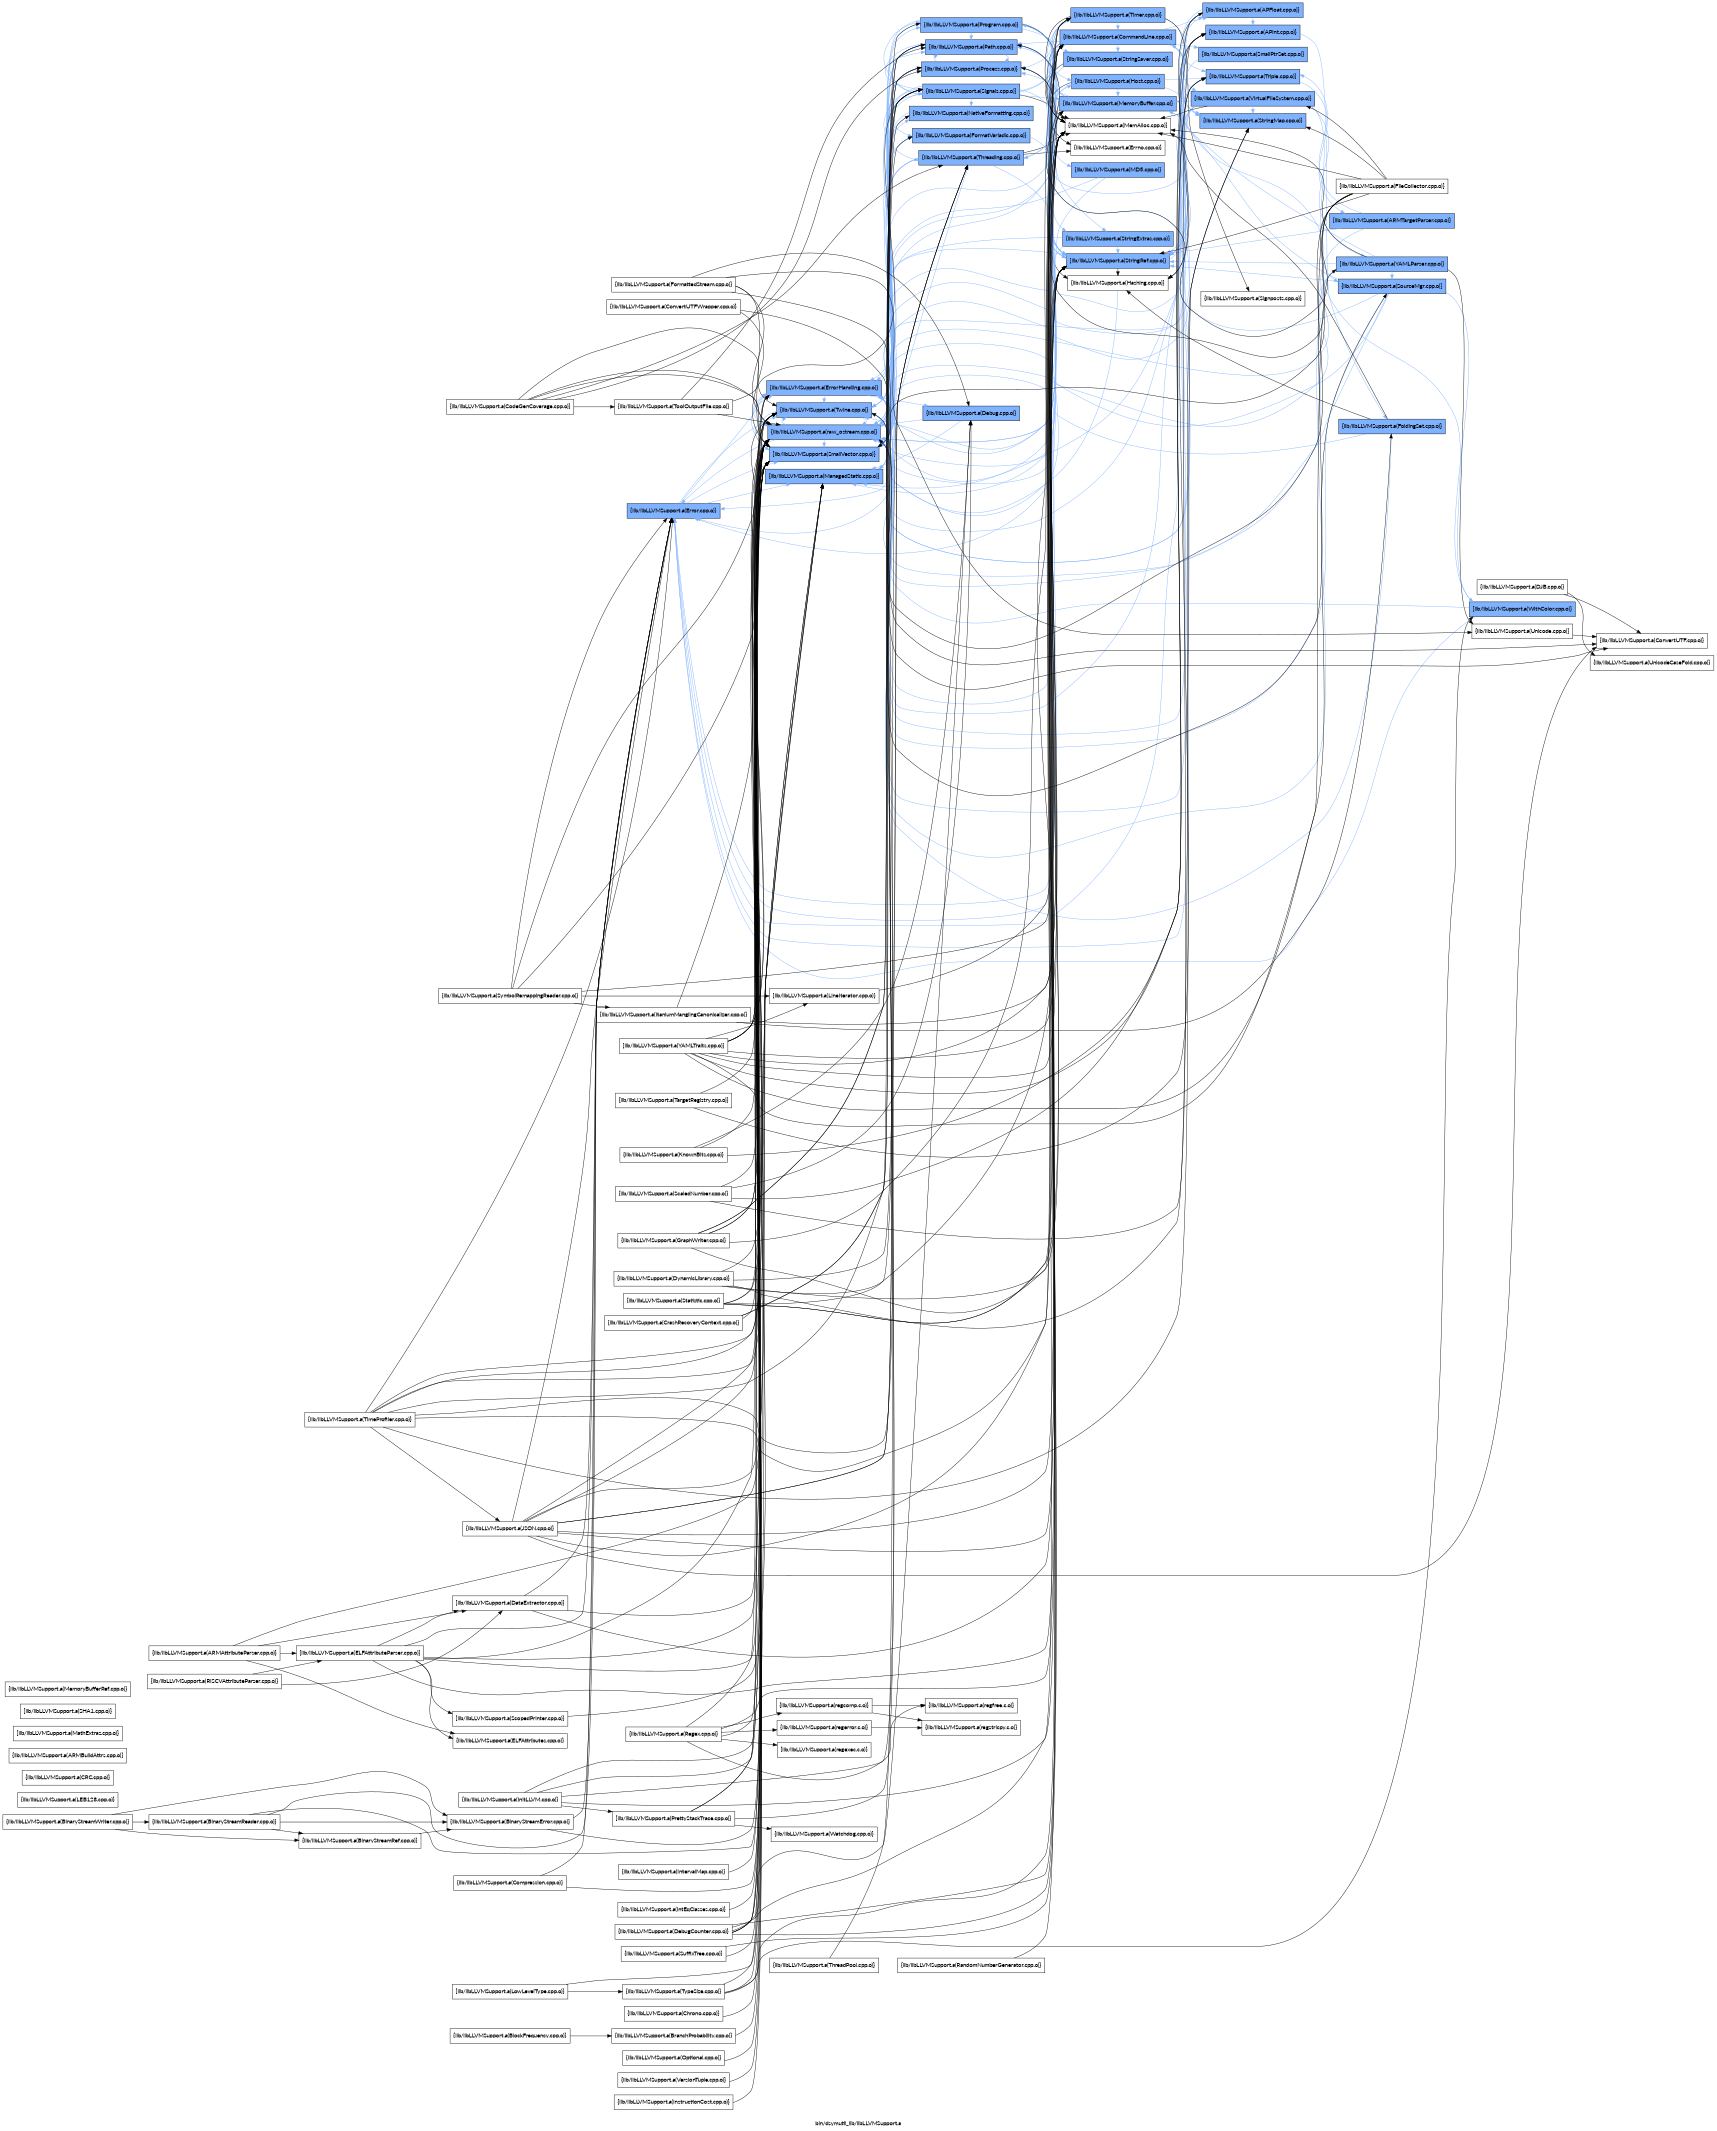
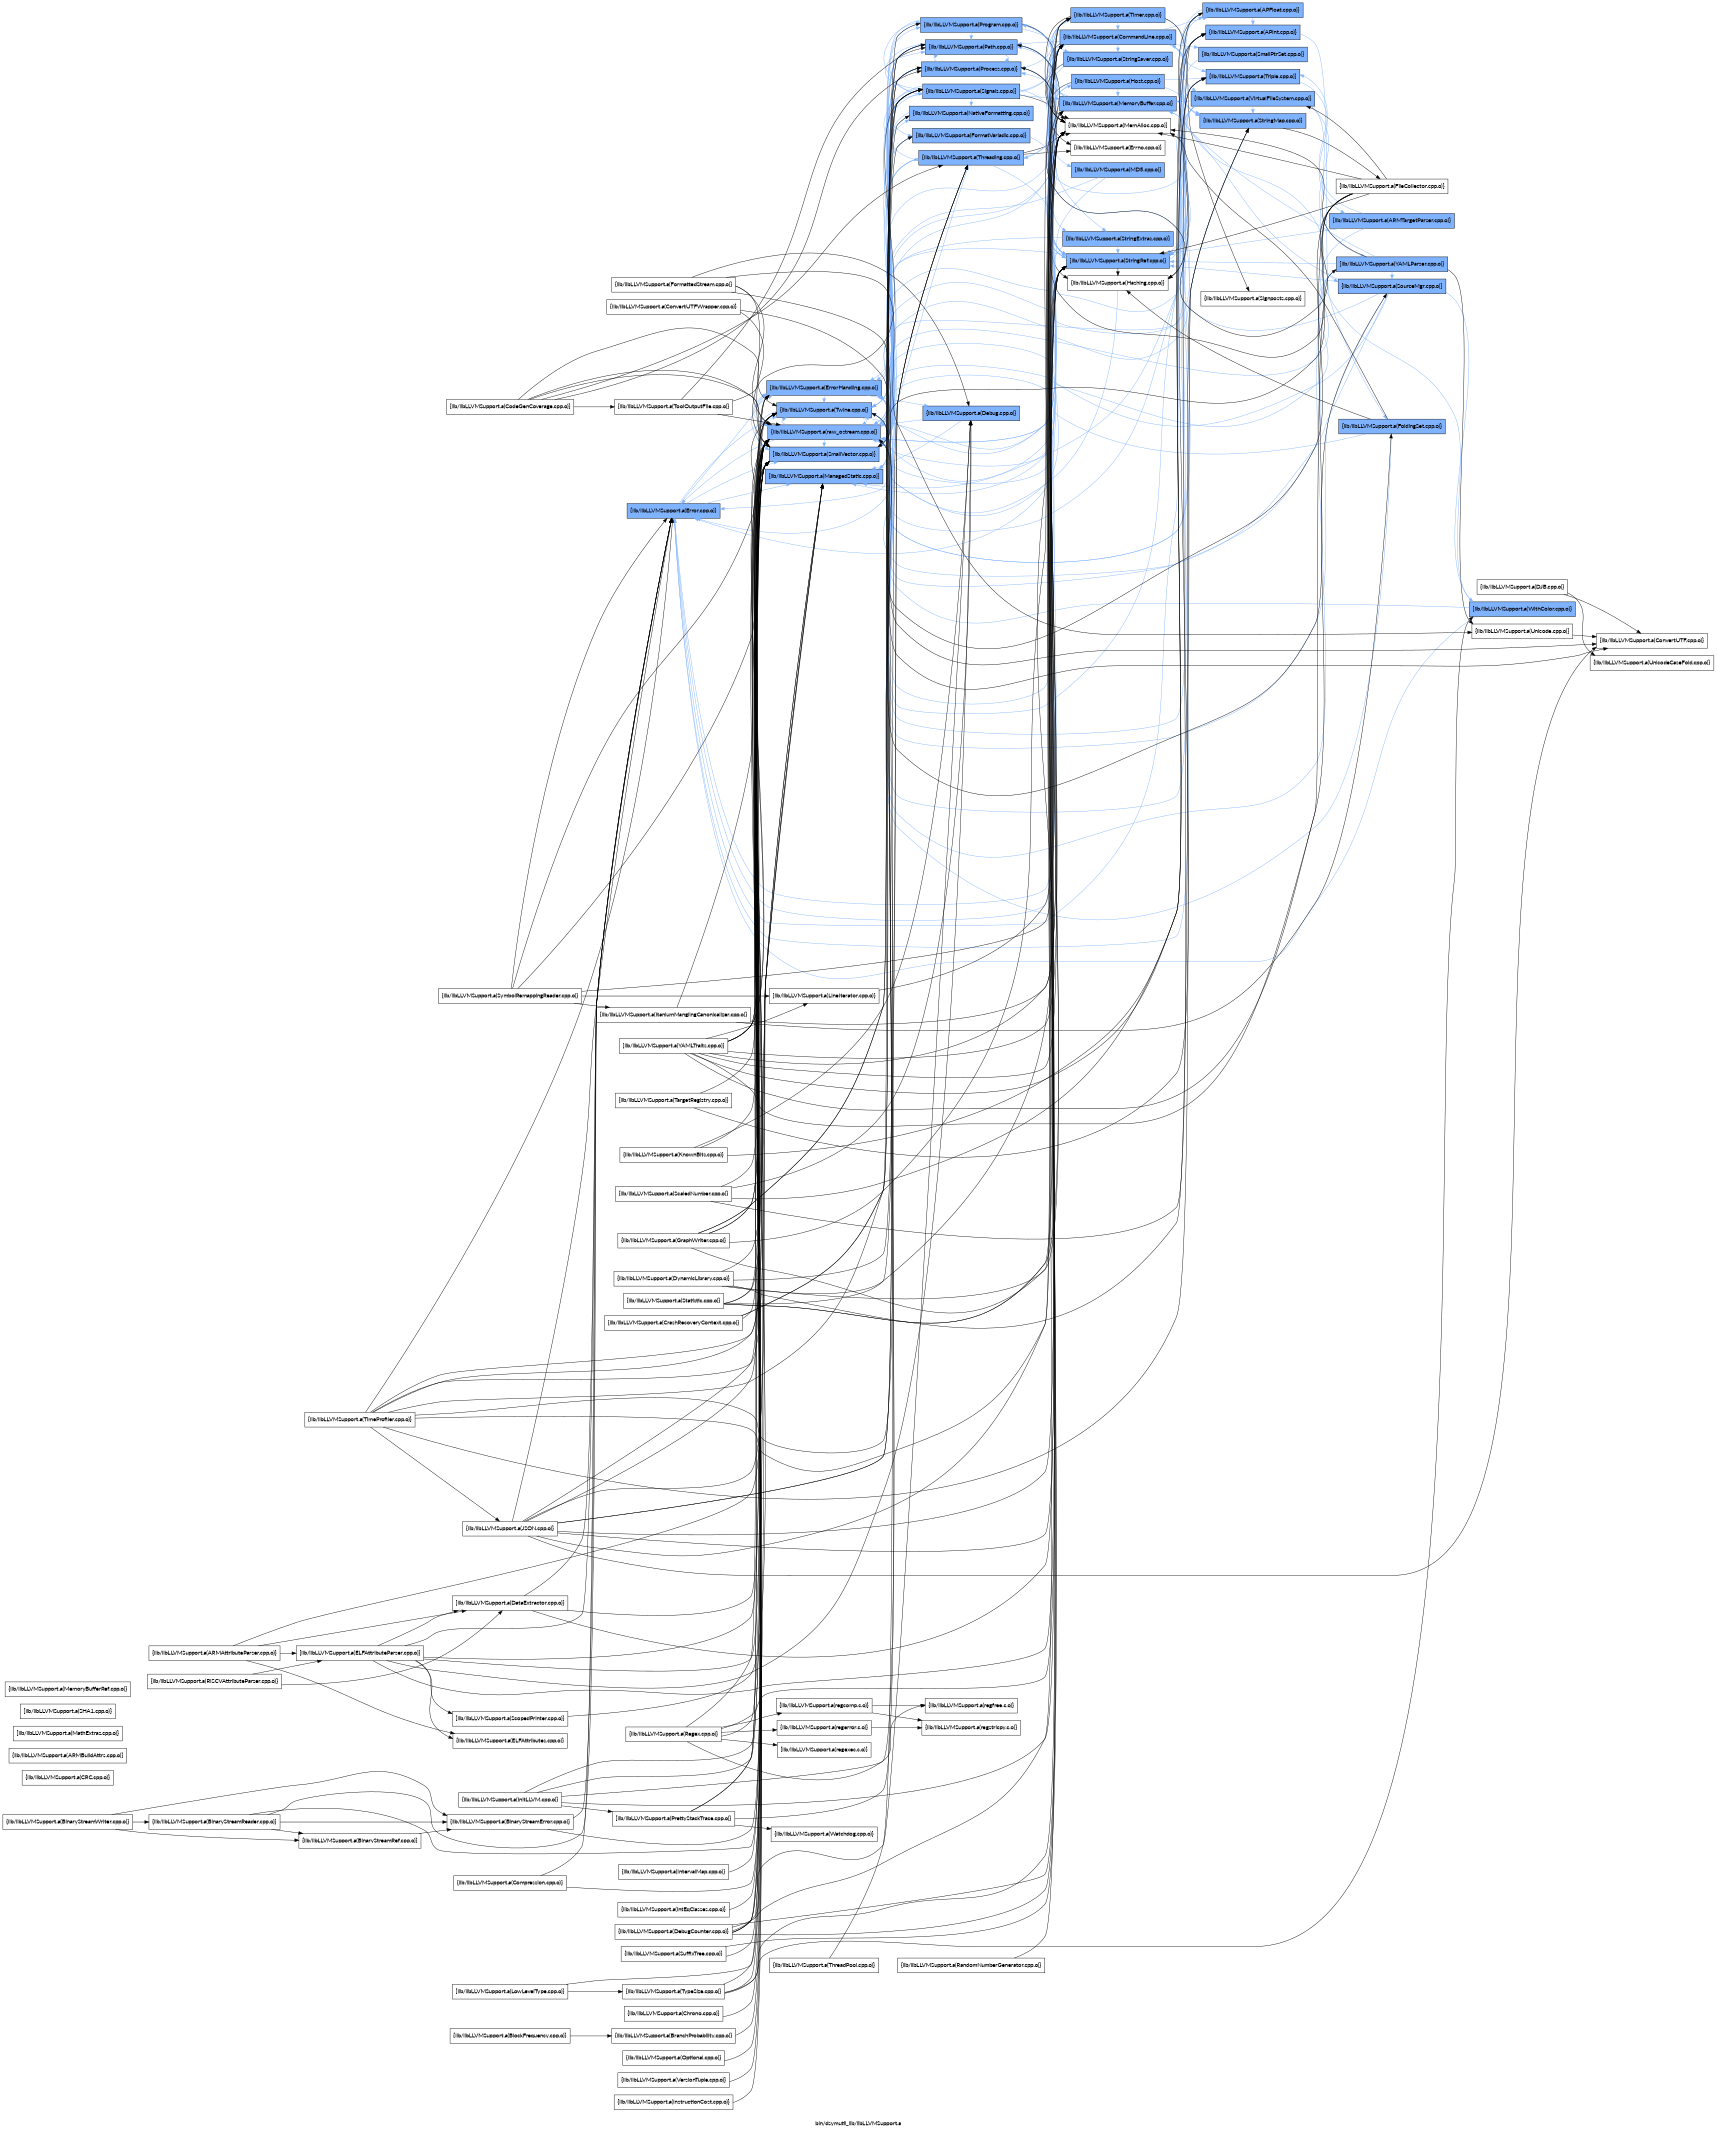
(1051, 64) -> none
(1196, 108) -> none
(1350, 150) -> (1333, 147)
(736, 1506) -> (928, 1260)
(68, 1800) -> none
